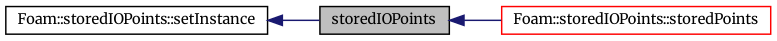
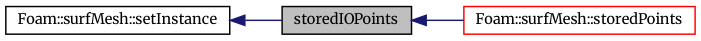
(137, 20) -> (118, 20)
(636, 20) -> (579, 20)
